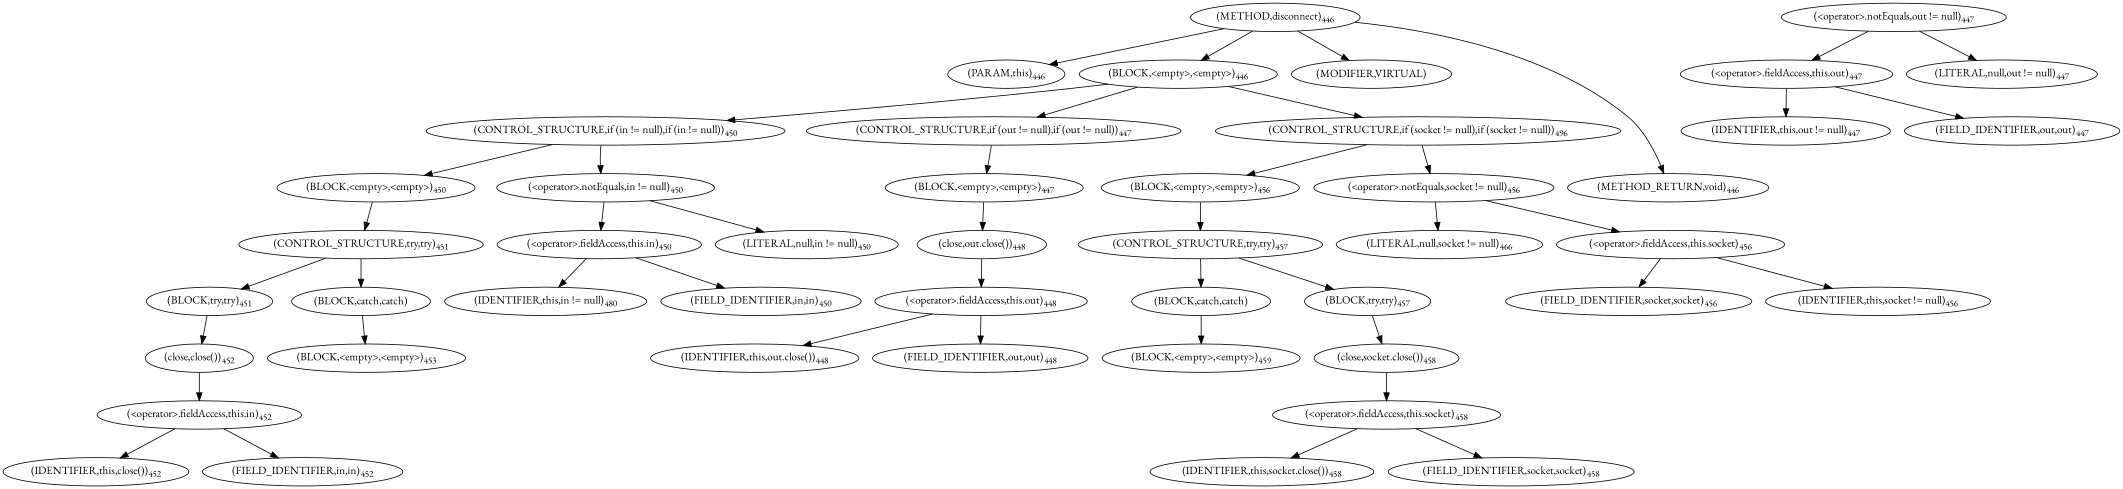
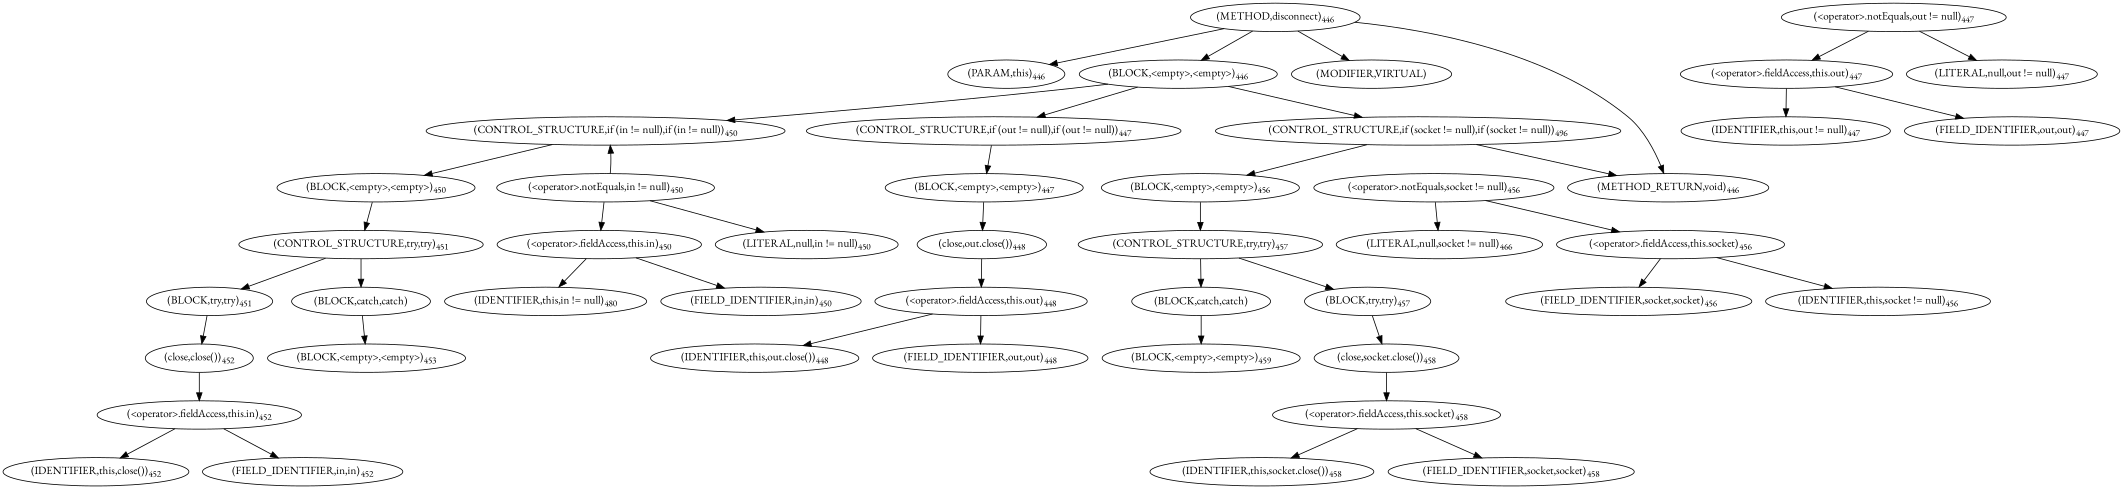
(600, 155) -> (611, 163)
(1425, 156) -> (1543, 159)
